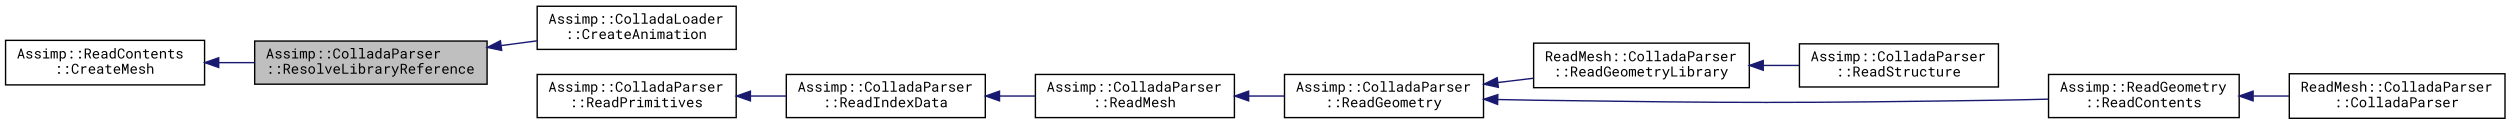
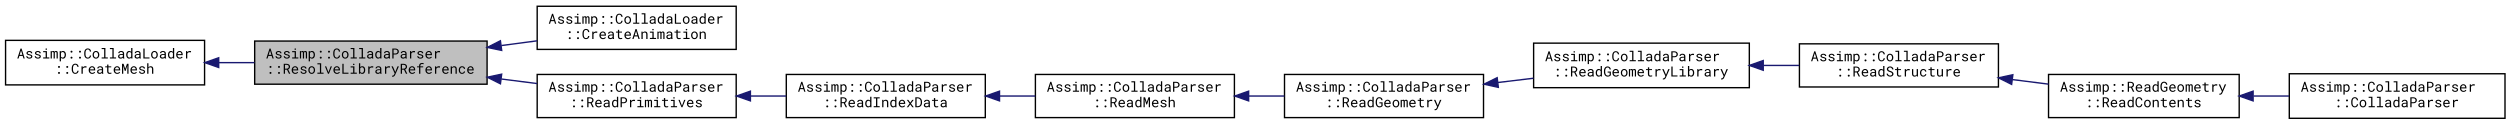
(105, 63) -> (105, 63)
(1641, 65) -> (1641, 65)
none -> (519, 81)
(2397, 96) -> (2397, 96)
(1773, 102) -> (2031, 82)
